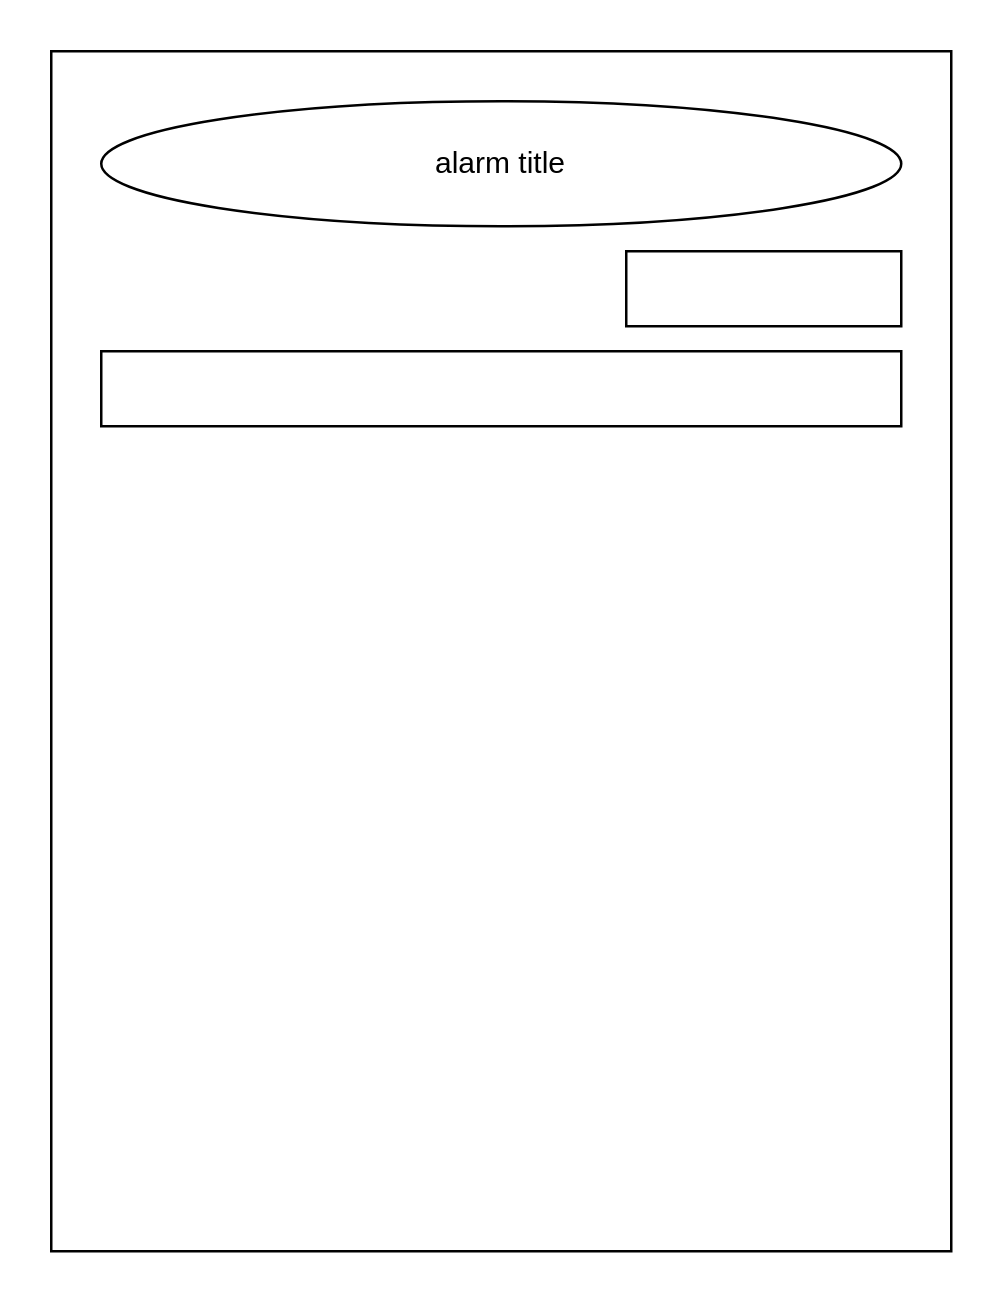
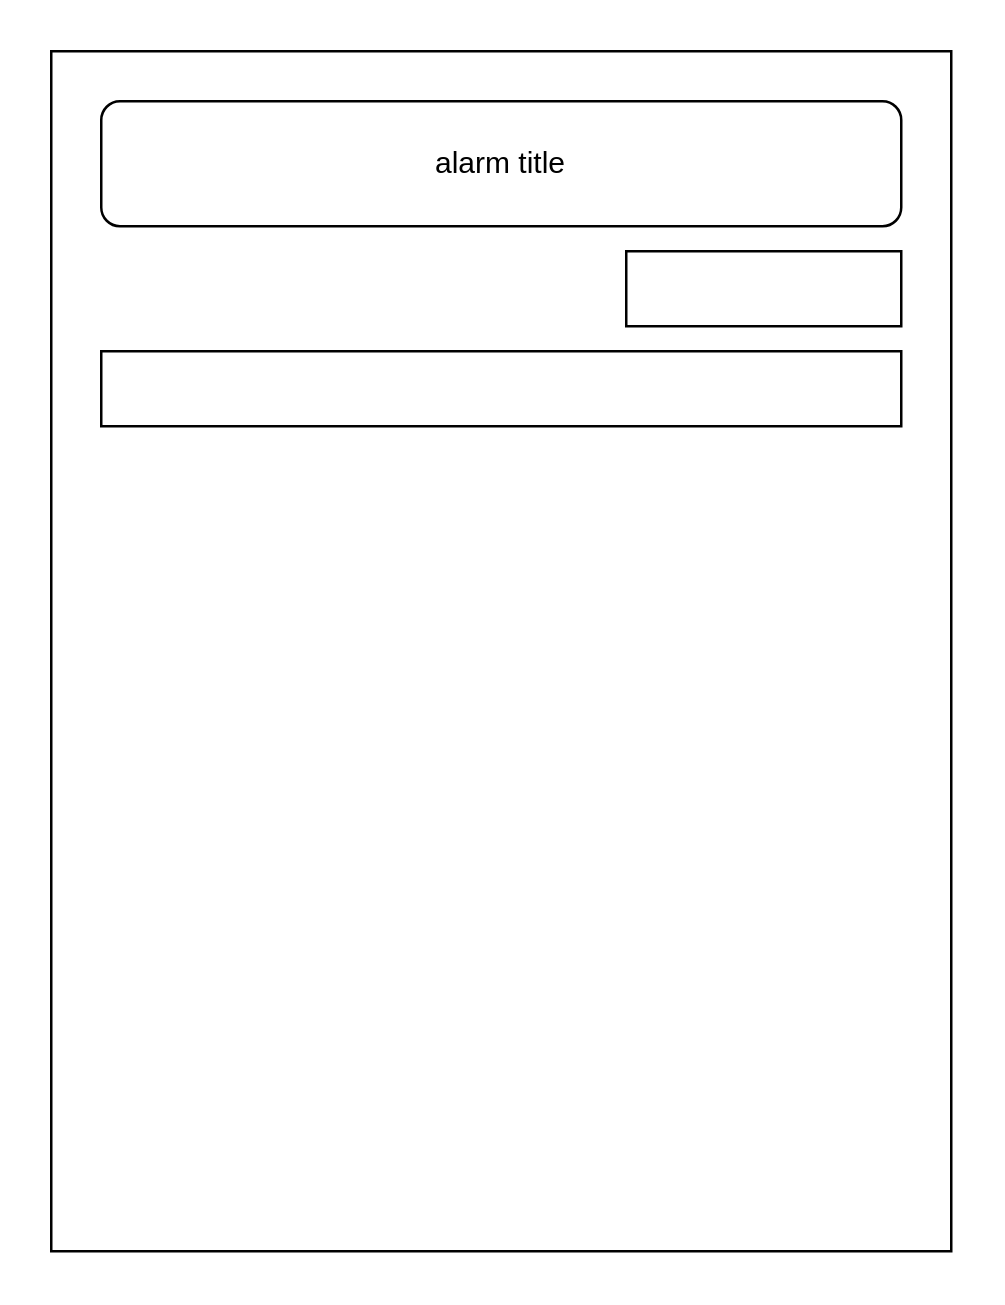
(501, 164) -> (501, 164)
